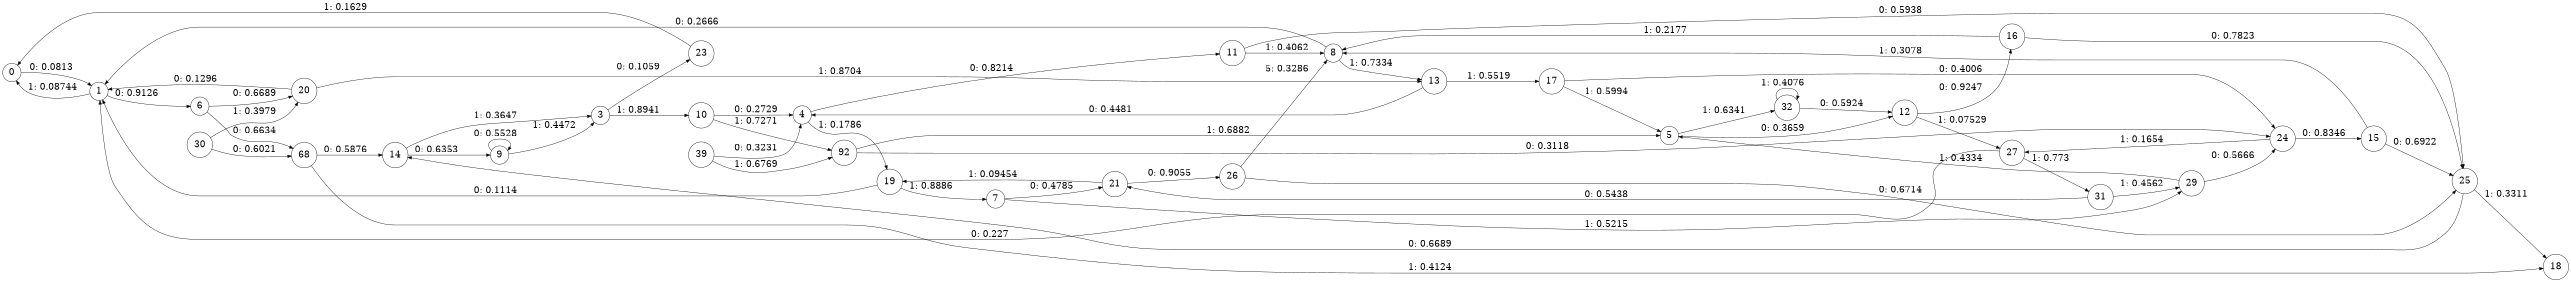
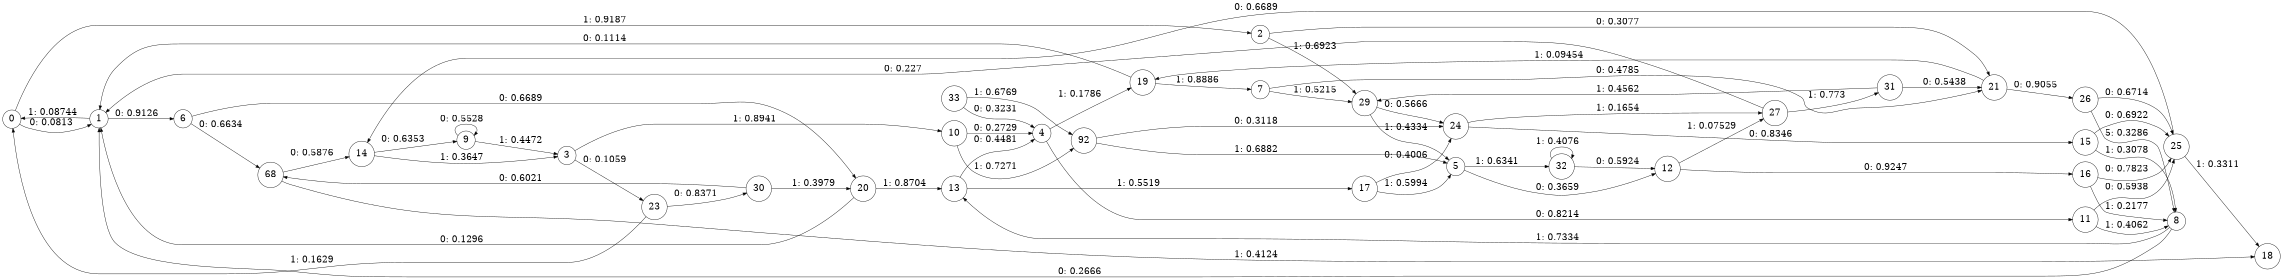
none -> (1260, 34)
(701, 155) -> (954, 99)
none -> (706, 203)
